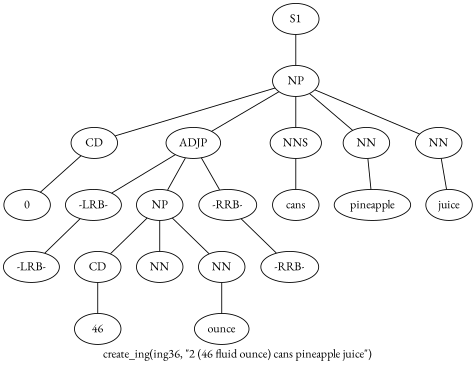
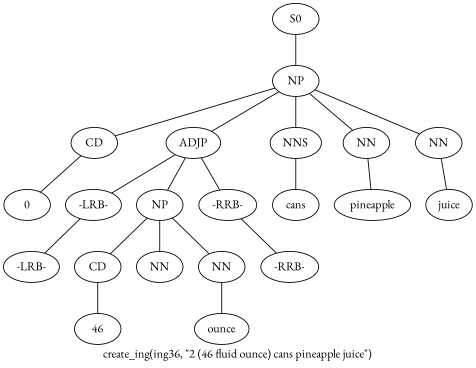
(296, 19) -> (296, 19)
